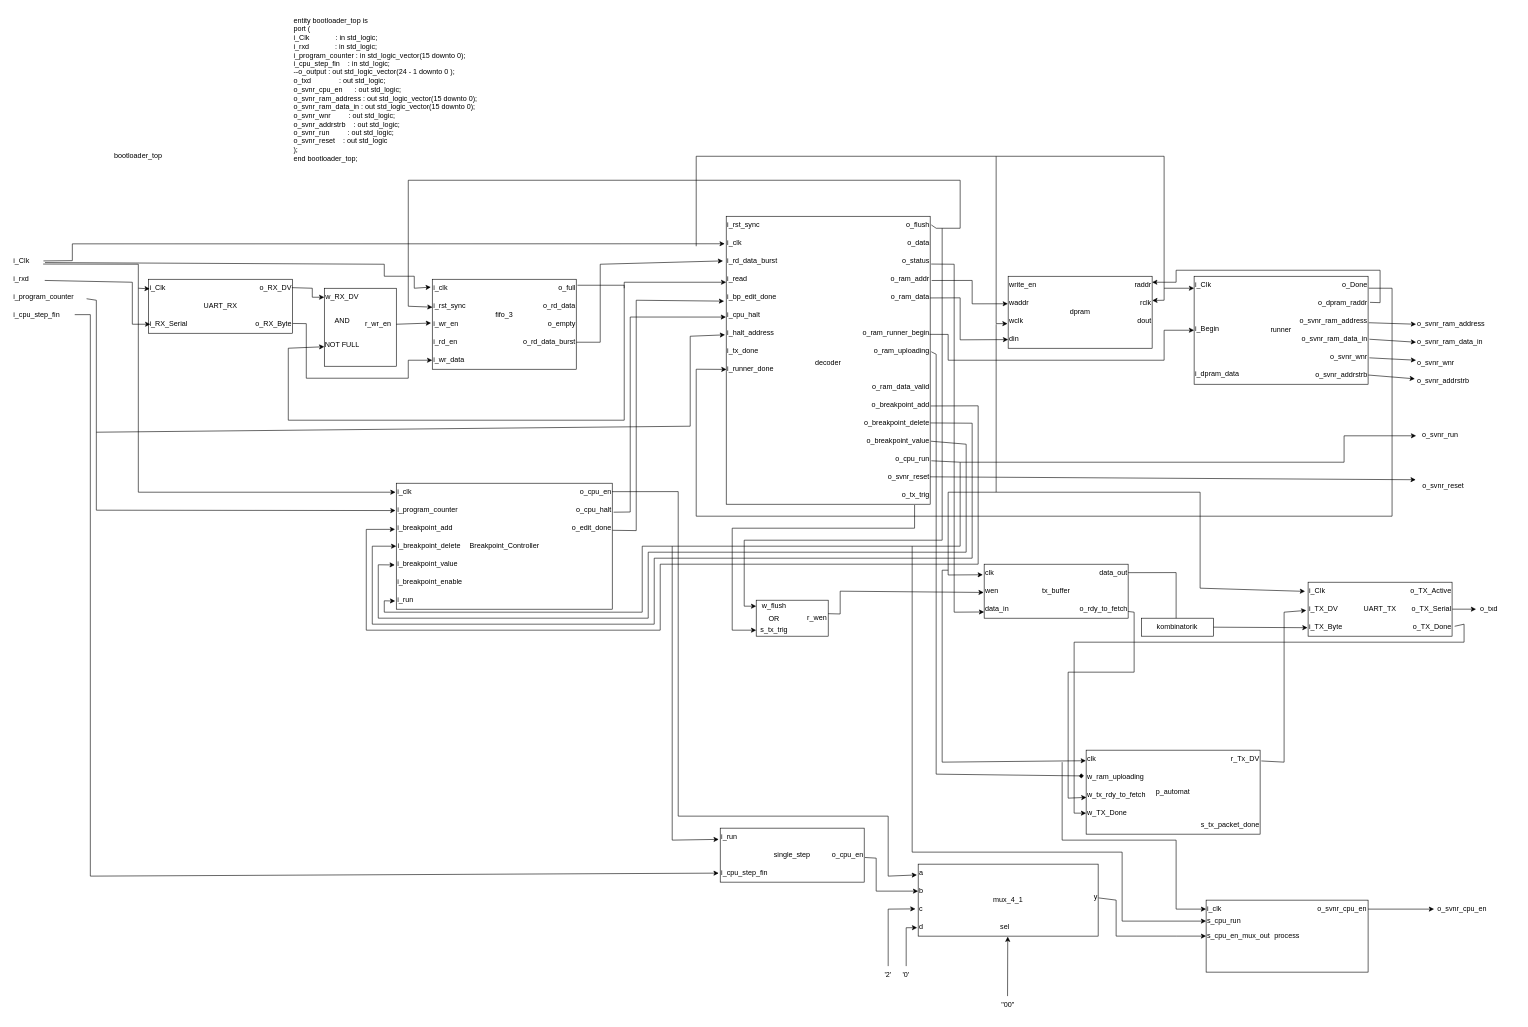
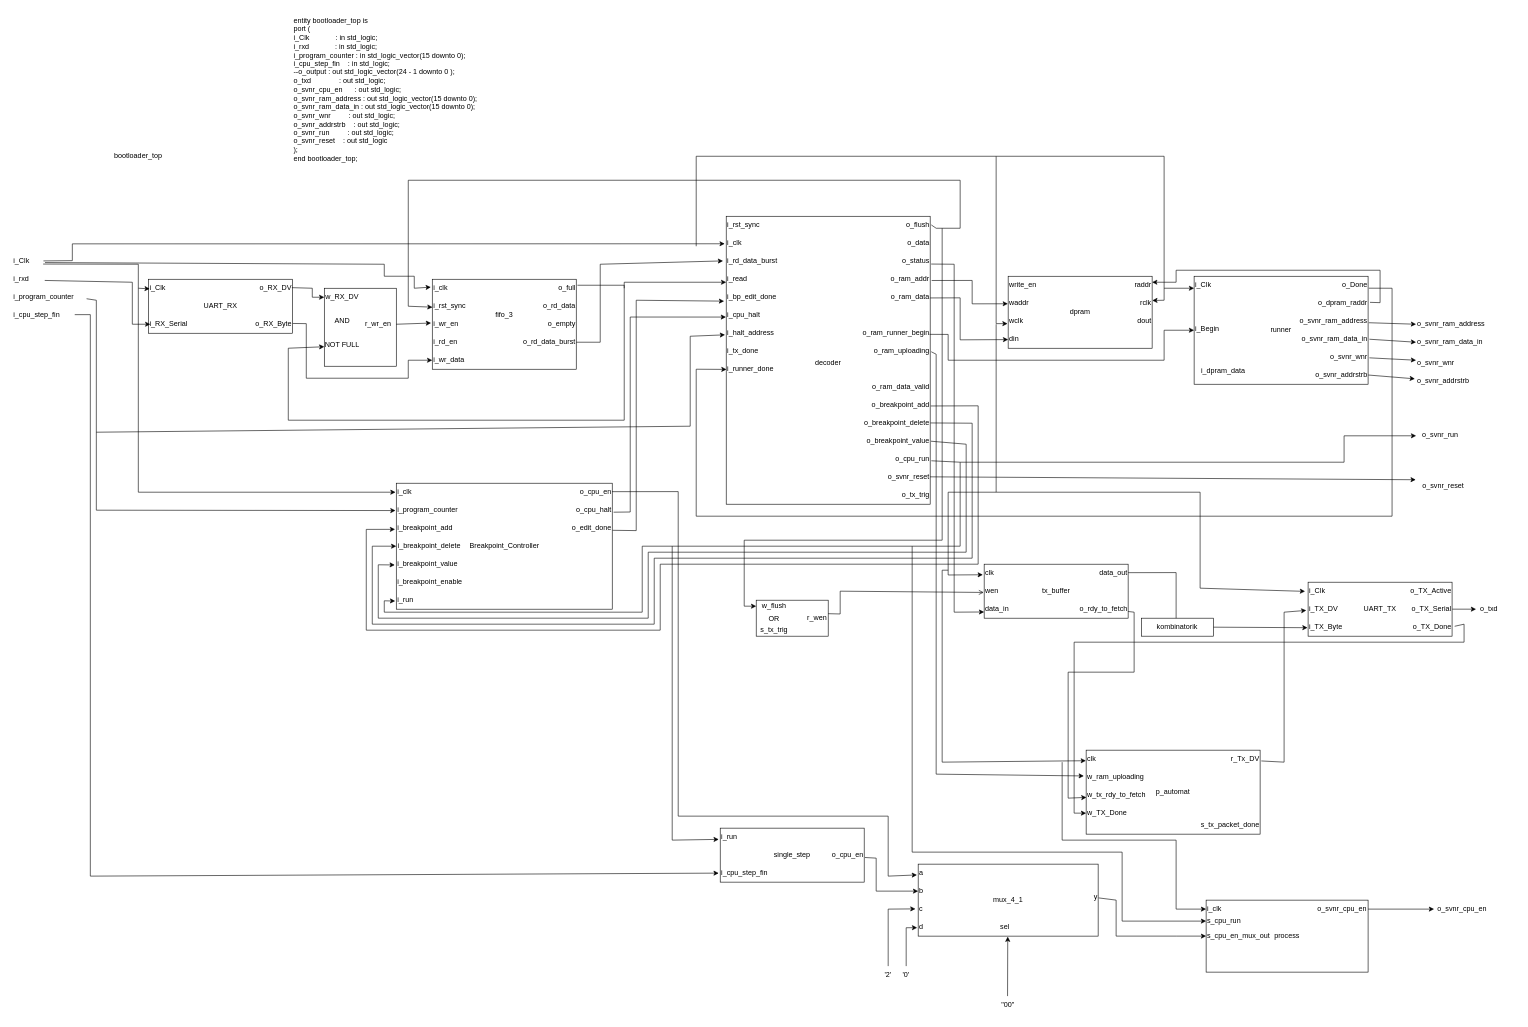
(1224, 374) -> (1230, 371)
(915, 518) -> none
(978, 593) -> (979, 593)
(1078, 776) -> (1078, 776)
